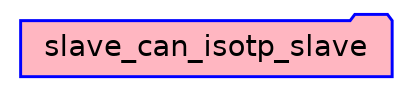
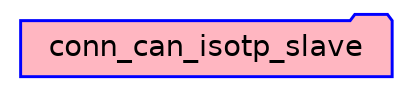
(206, 49) -> (206, 49)
